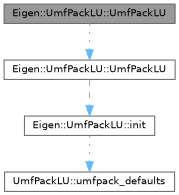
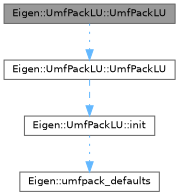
(90, 182) -> (90, 182)
